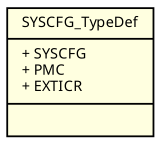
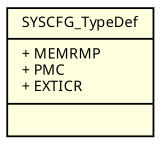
(55, 54) -> (61, 54)
